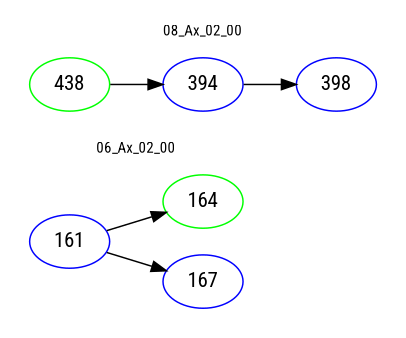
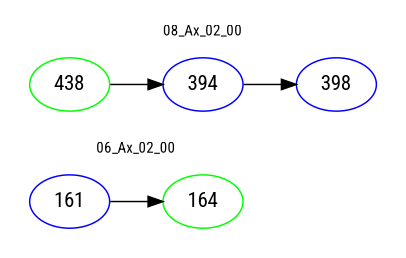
(203, 282) -> none
